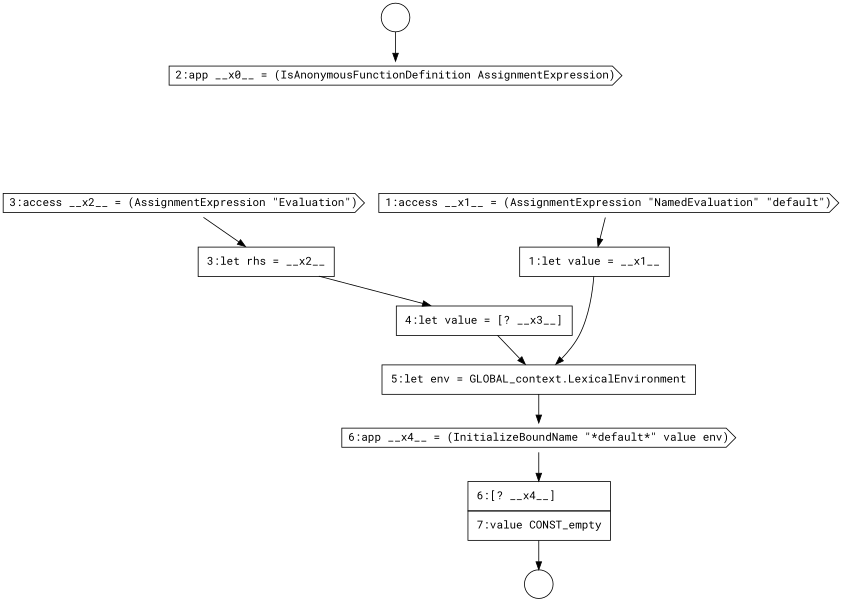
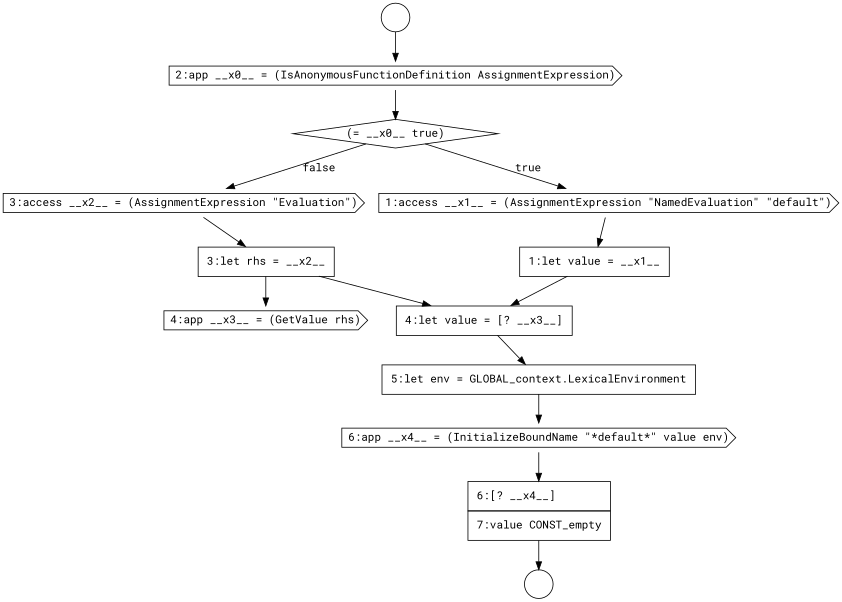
none -> (396, 134)
none -> (266, 320)
(585, 321) -> (543, 289)
